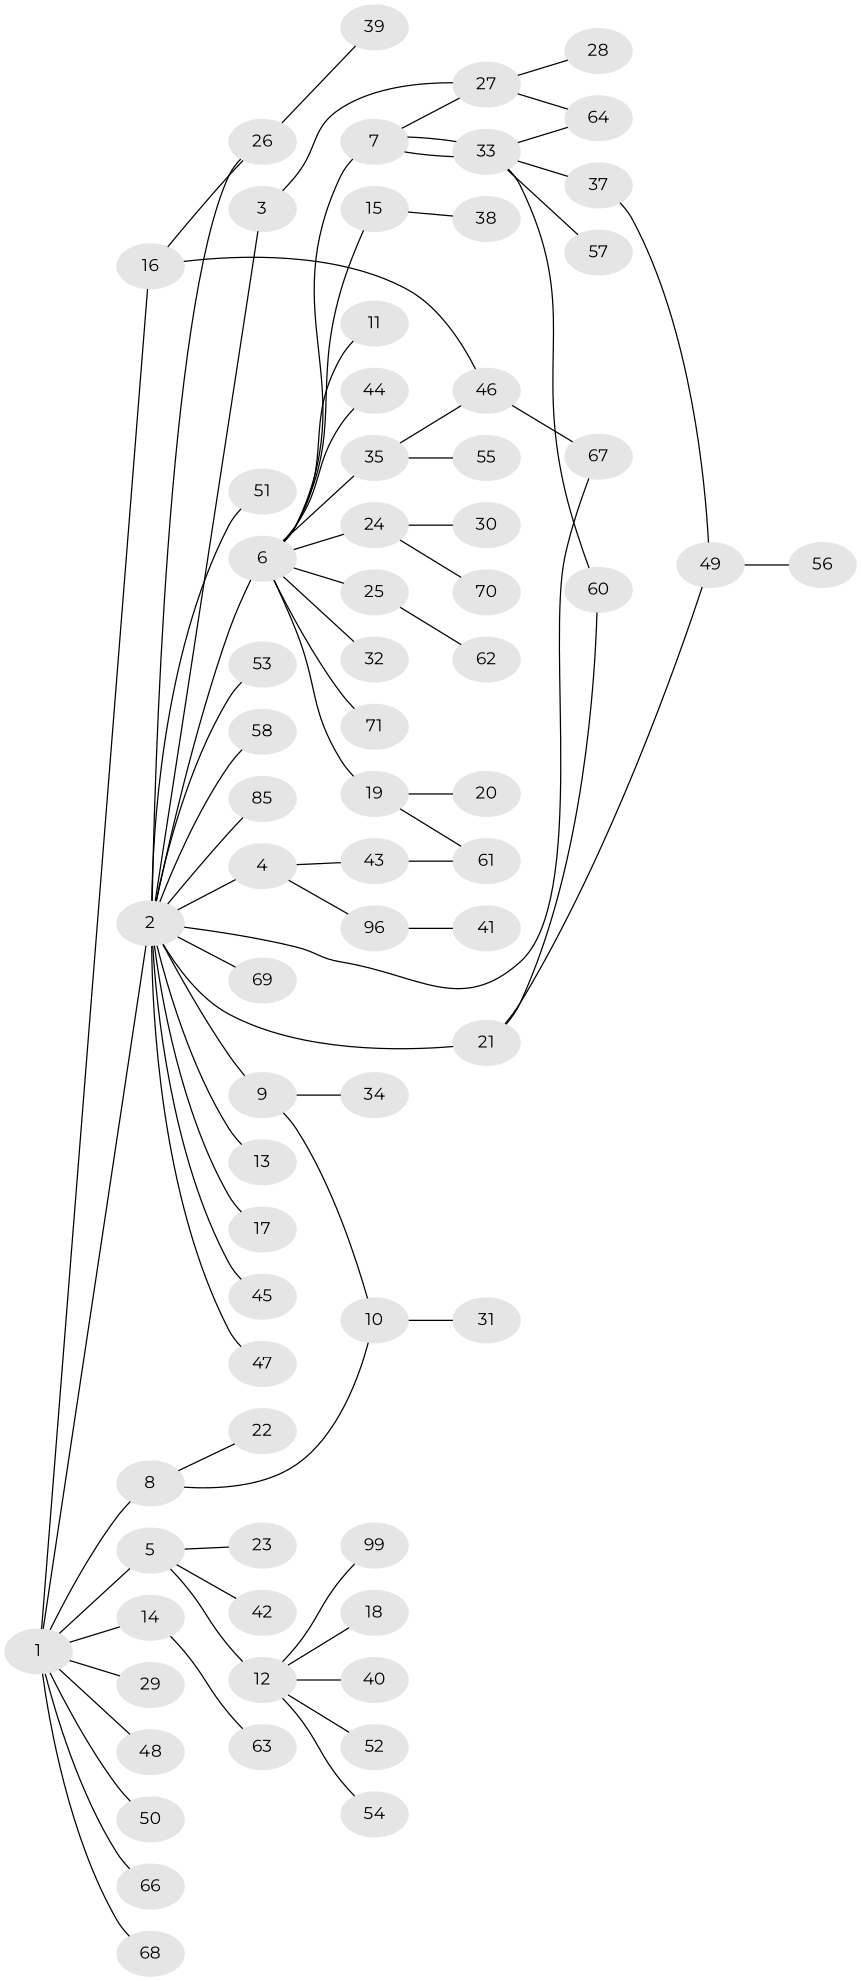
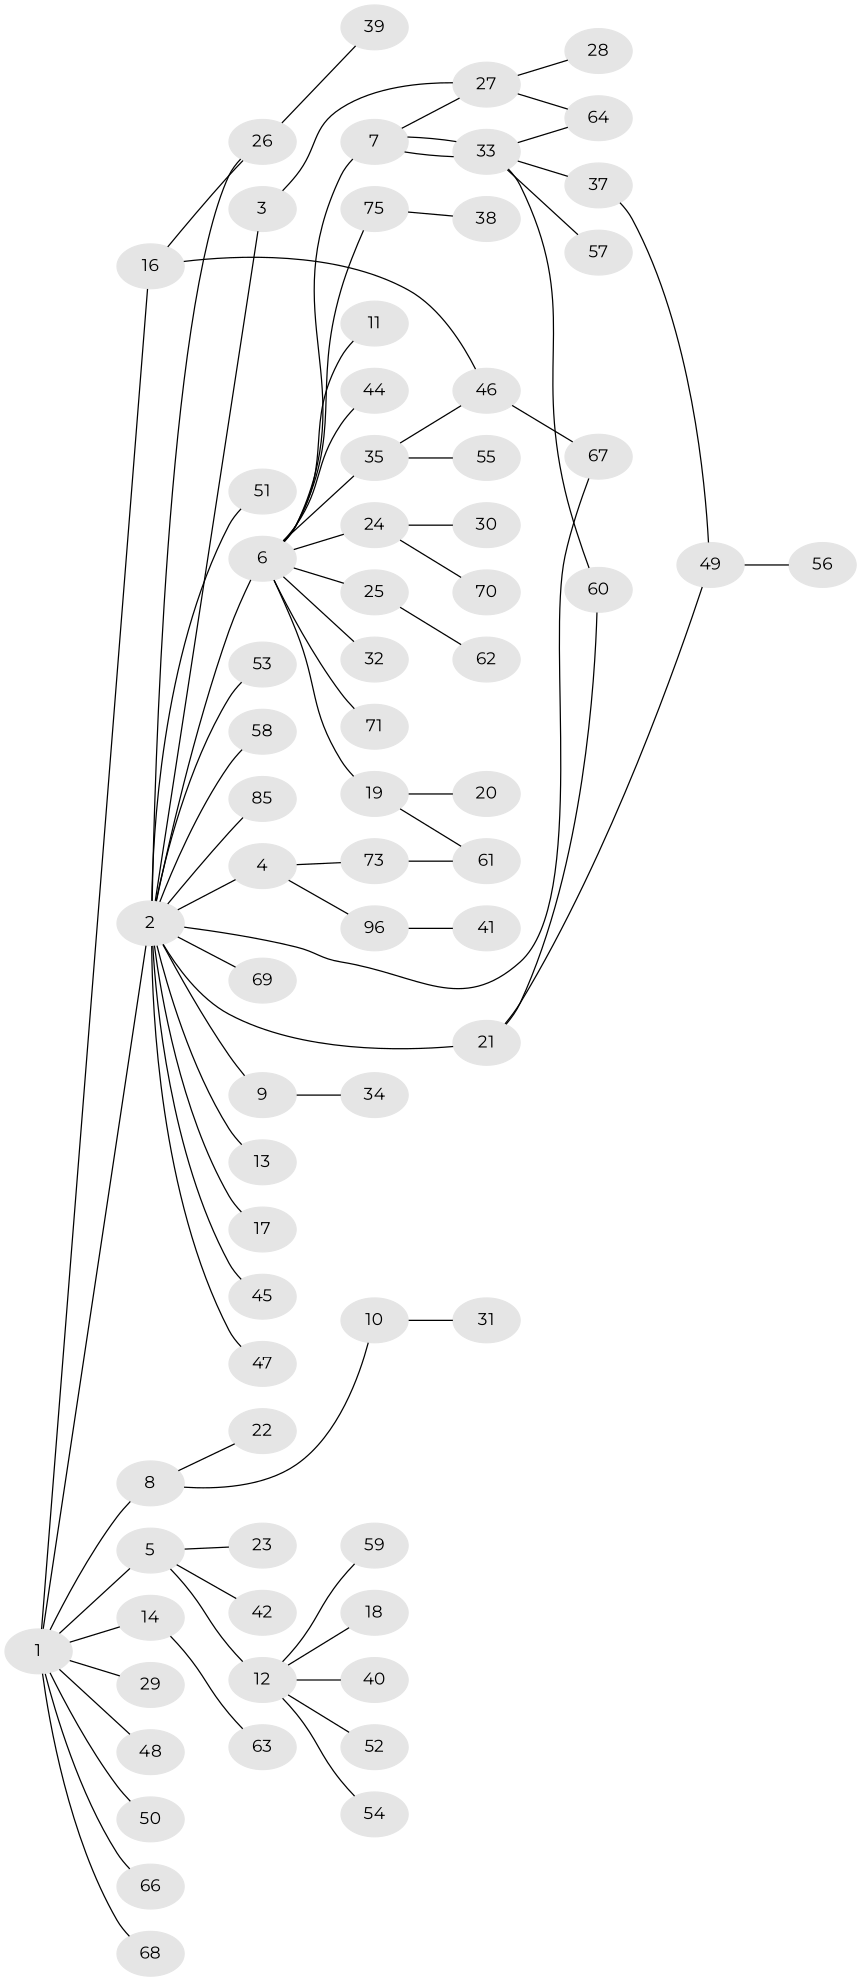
(375, 209) -> (375, 209)
(375, 861) -> (375, 861)
(334, 1202) -> none
(375, 1546) -> (375, 1546)
